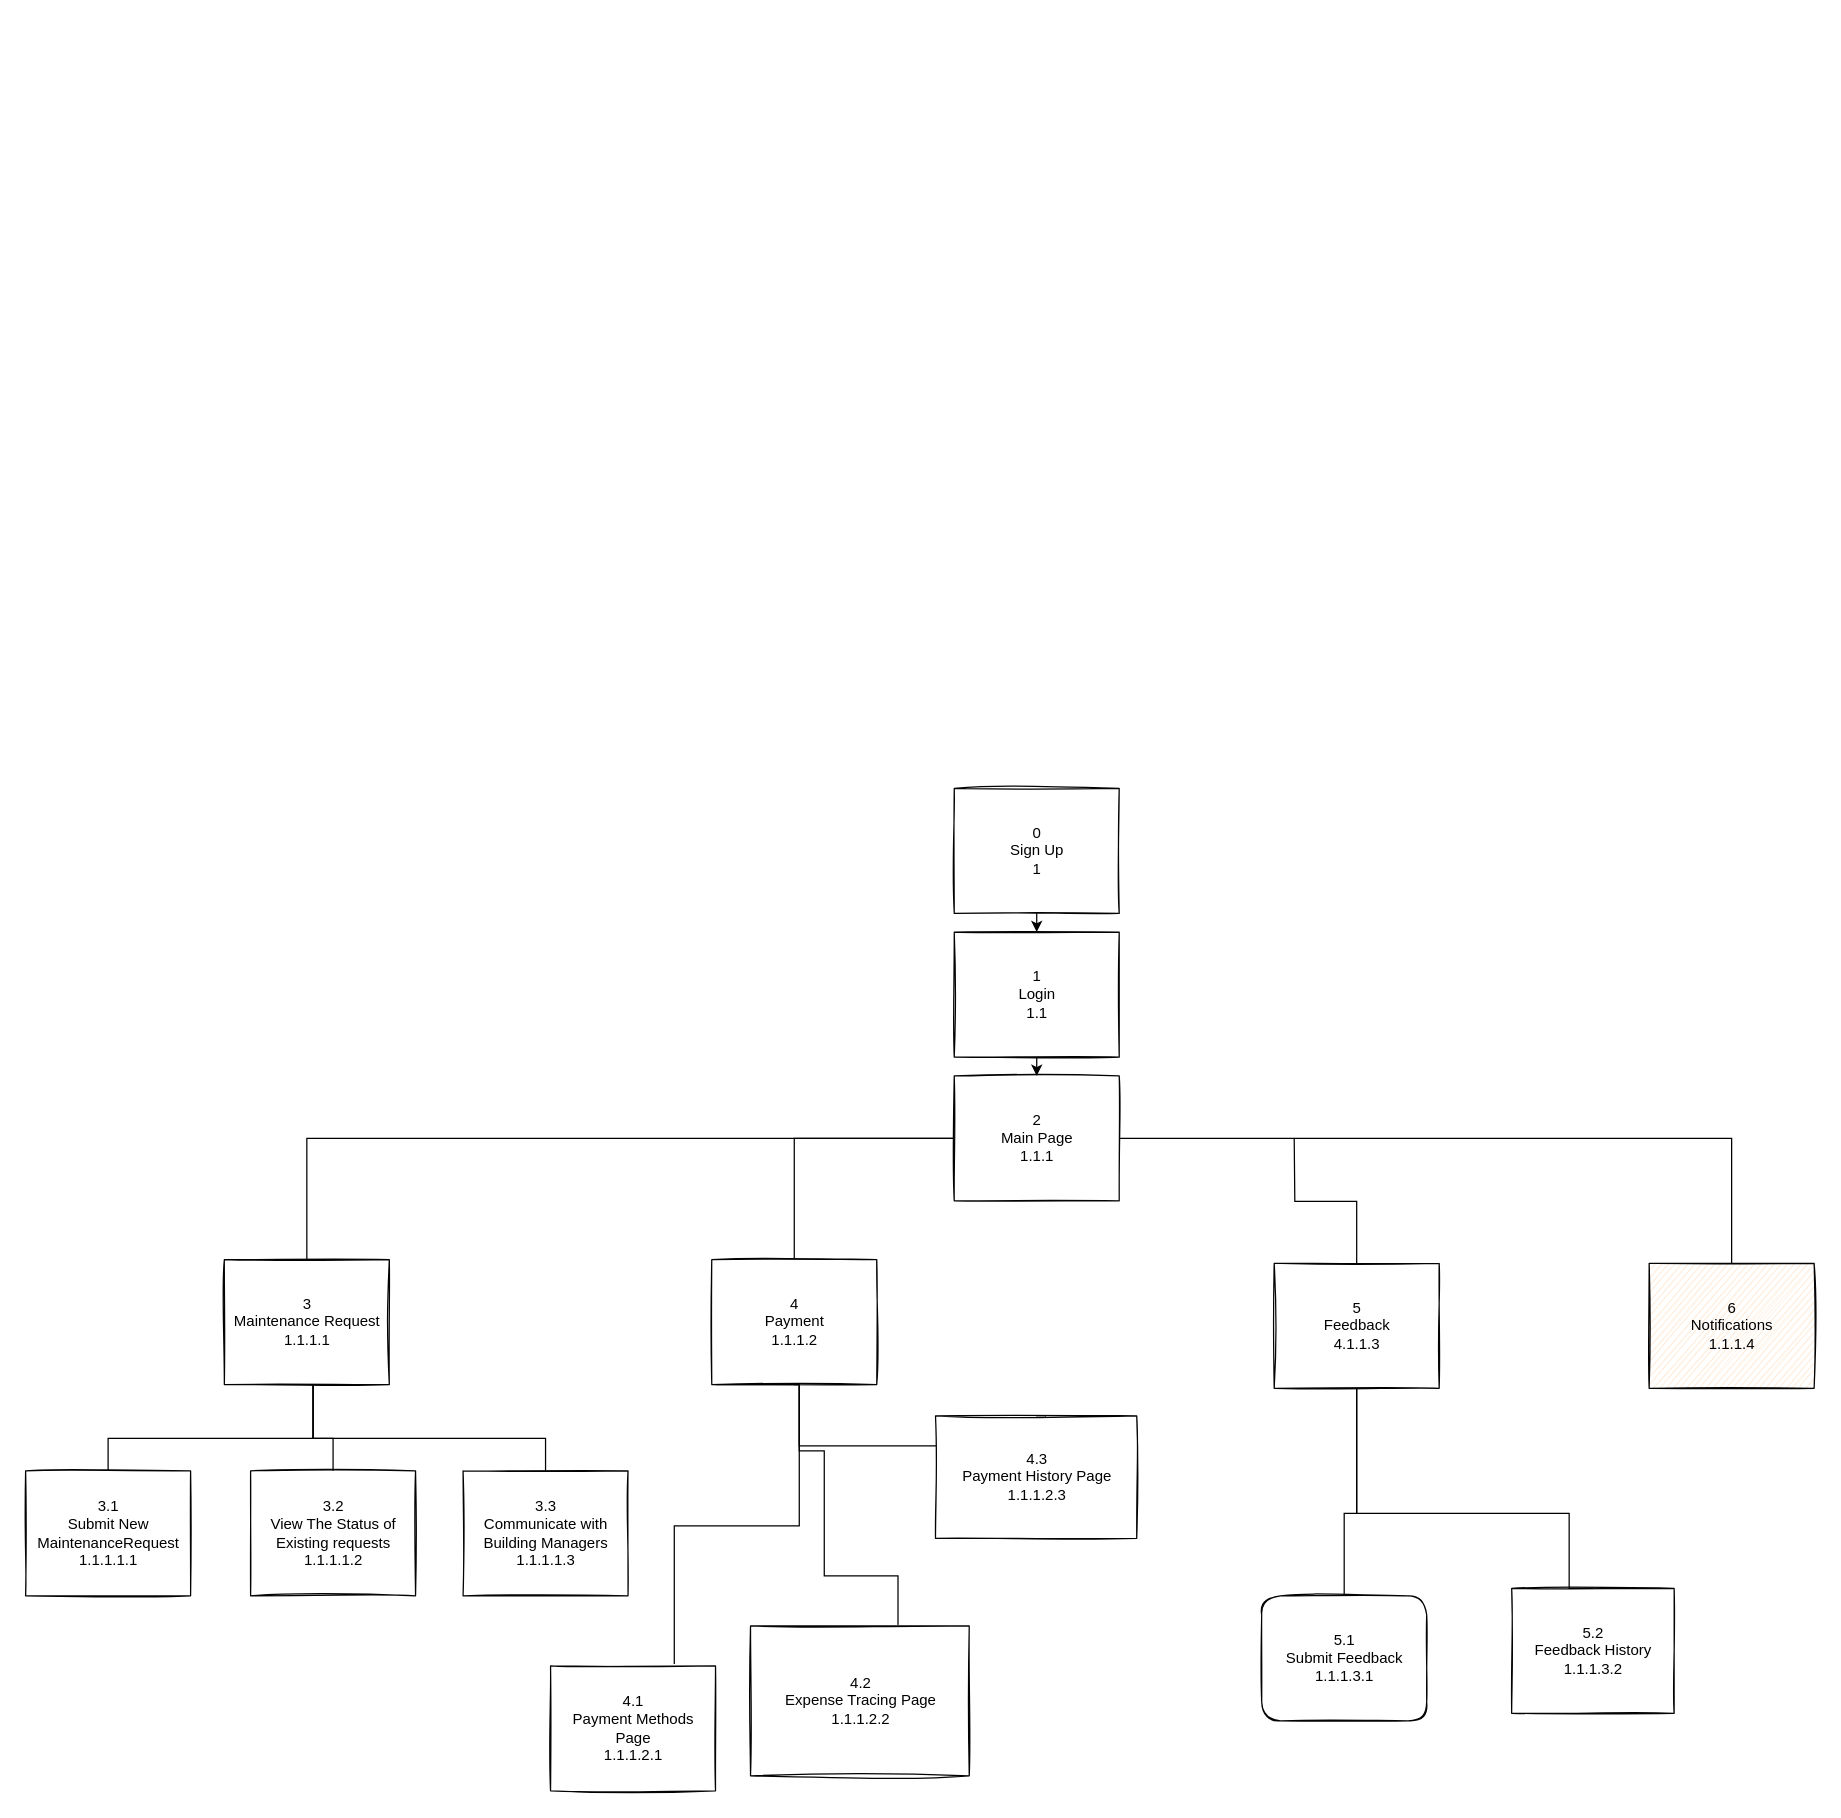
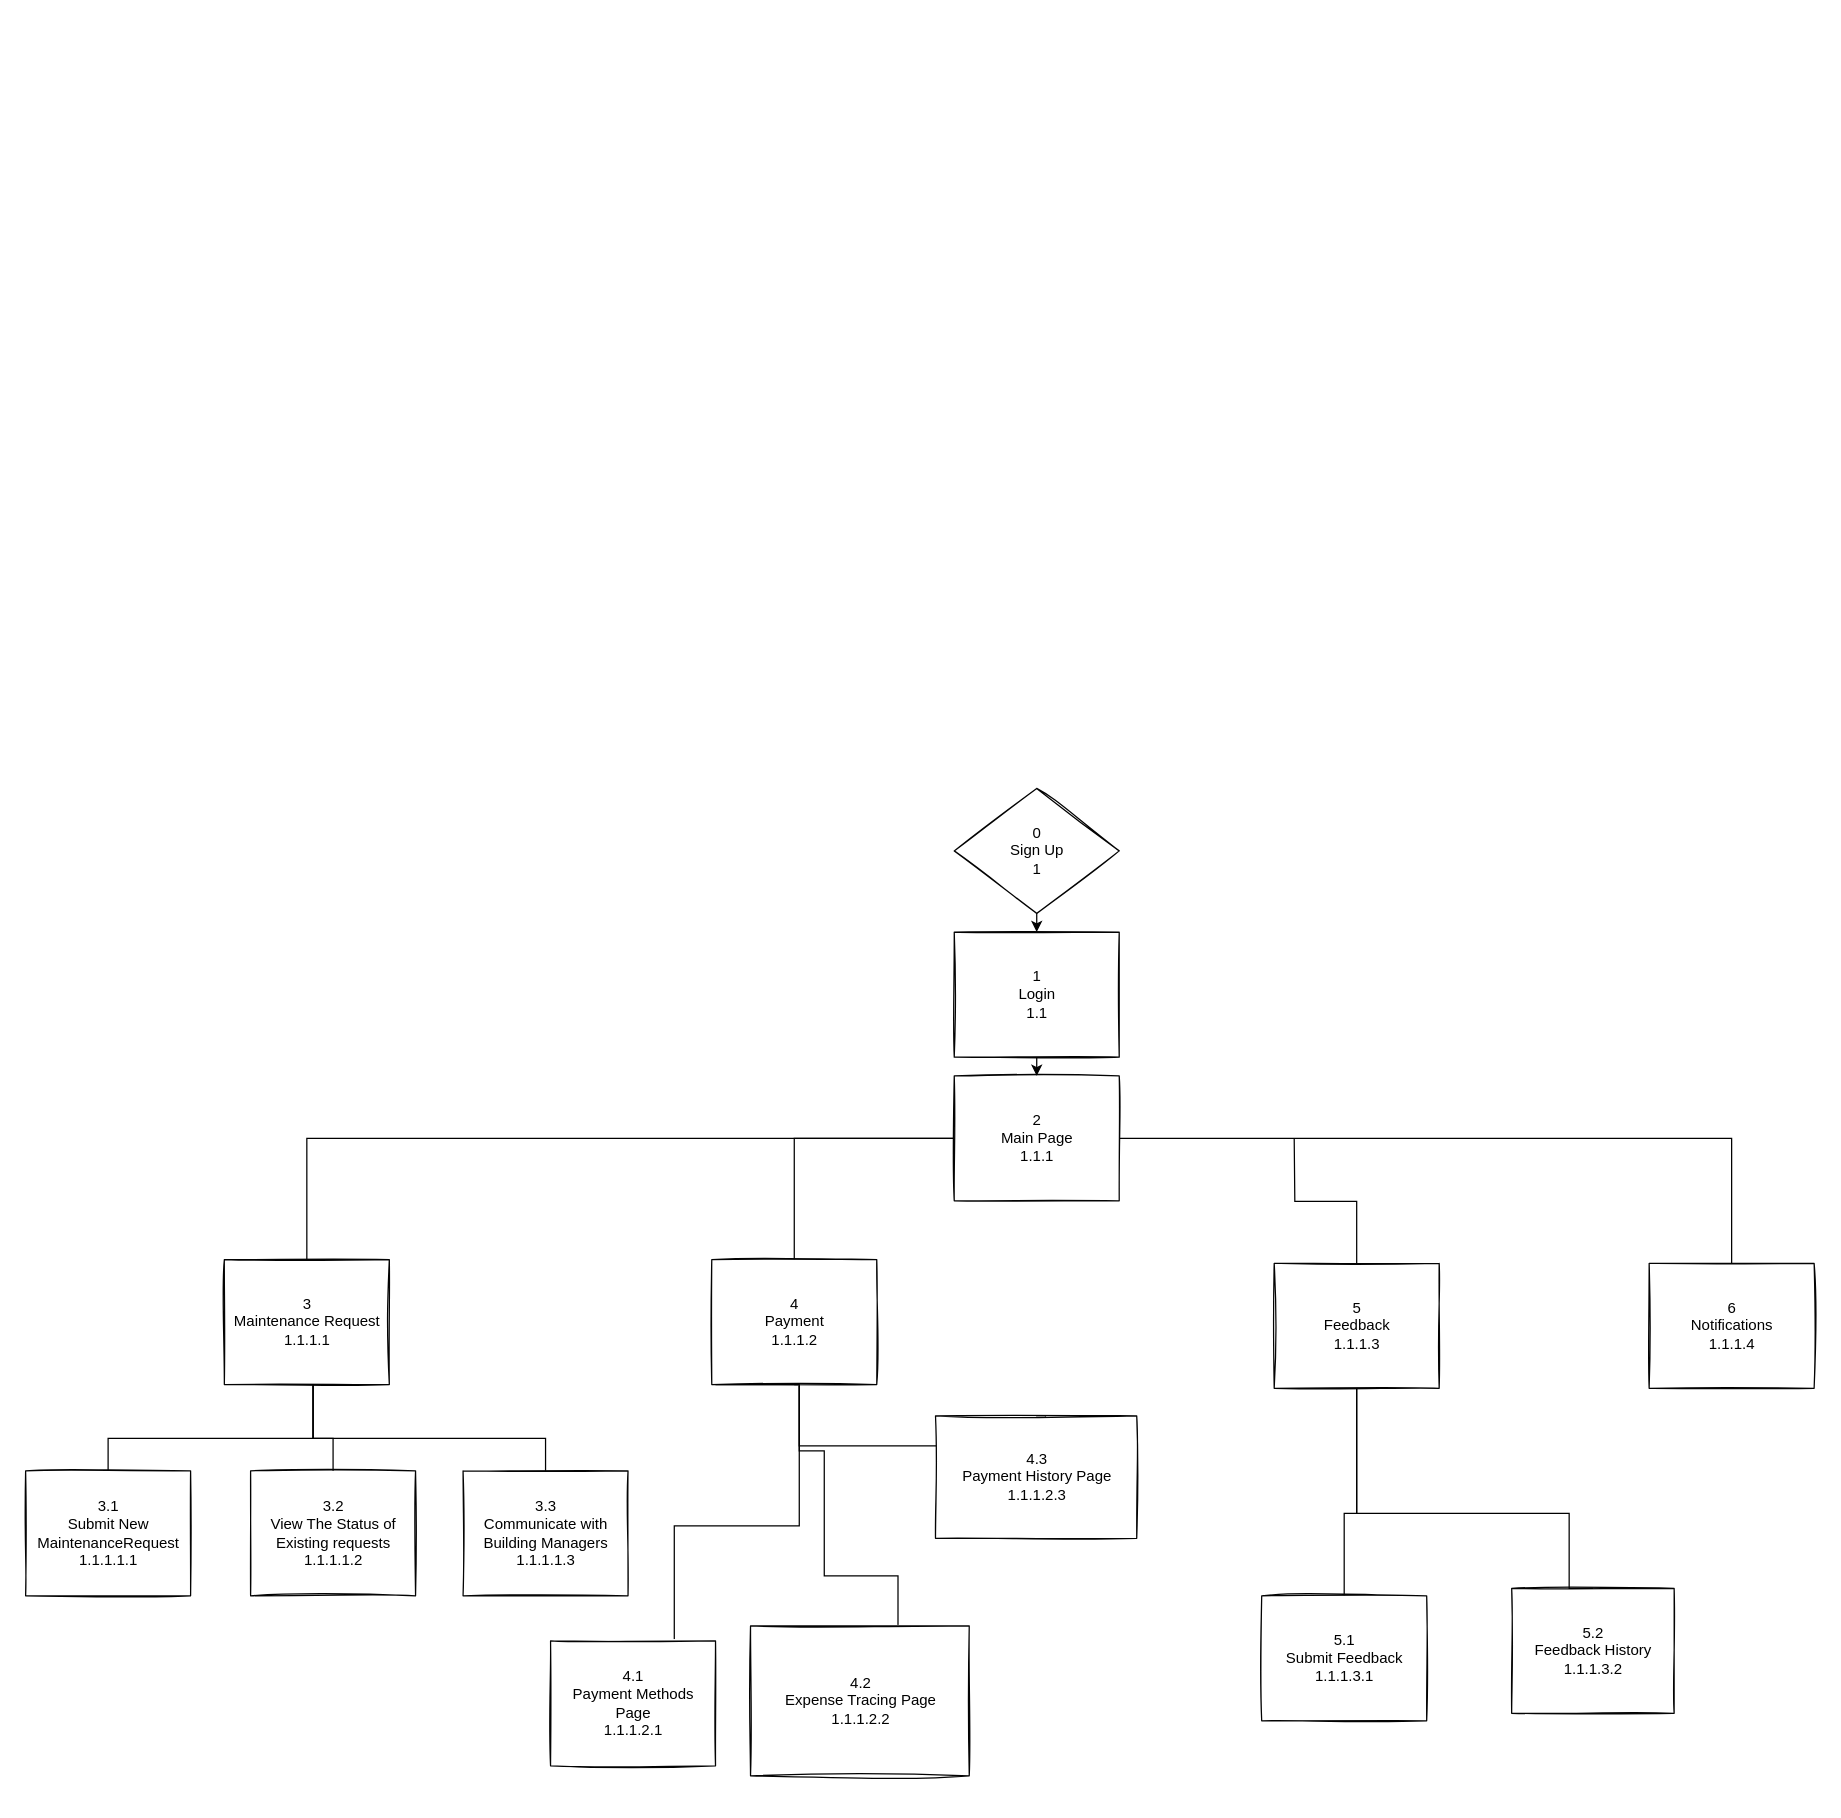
(1037, 851) -> (1037, 851)
(1358, 1326) -> (1358, 1326)
(1732, 1326) -> (1732, 1326)
(1344, 1658) -> (1344, 1658)
(633, 1728) -> (633, 1703)
